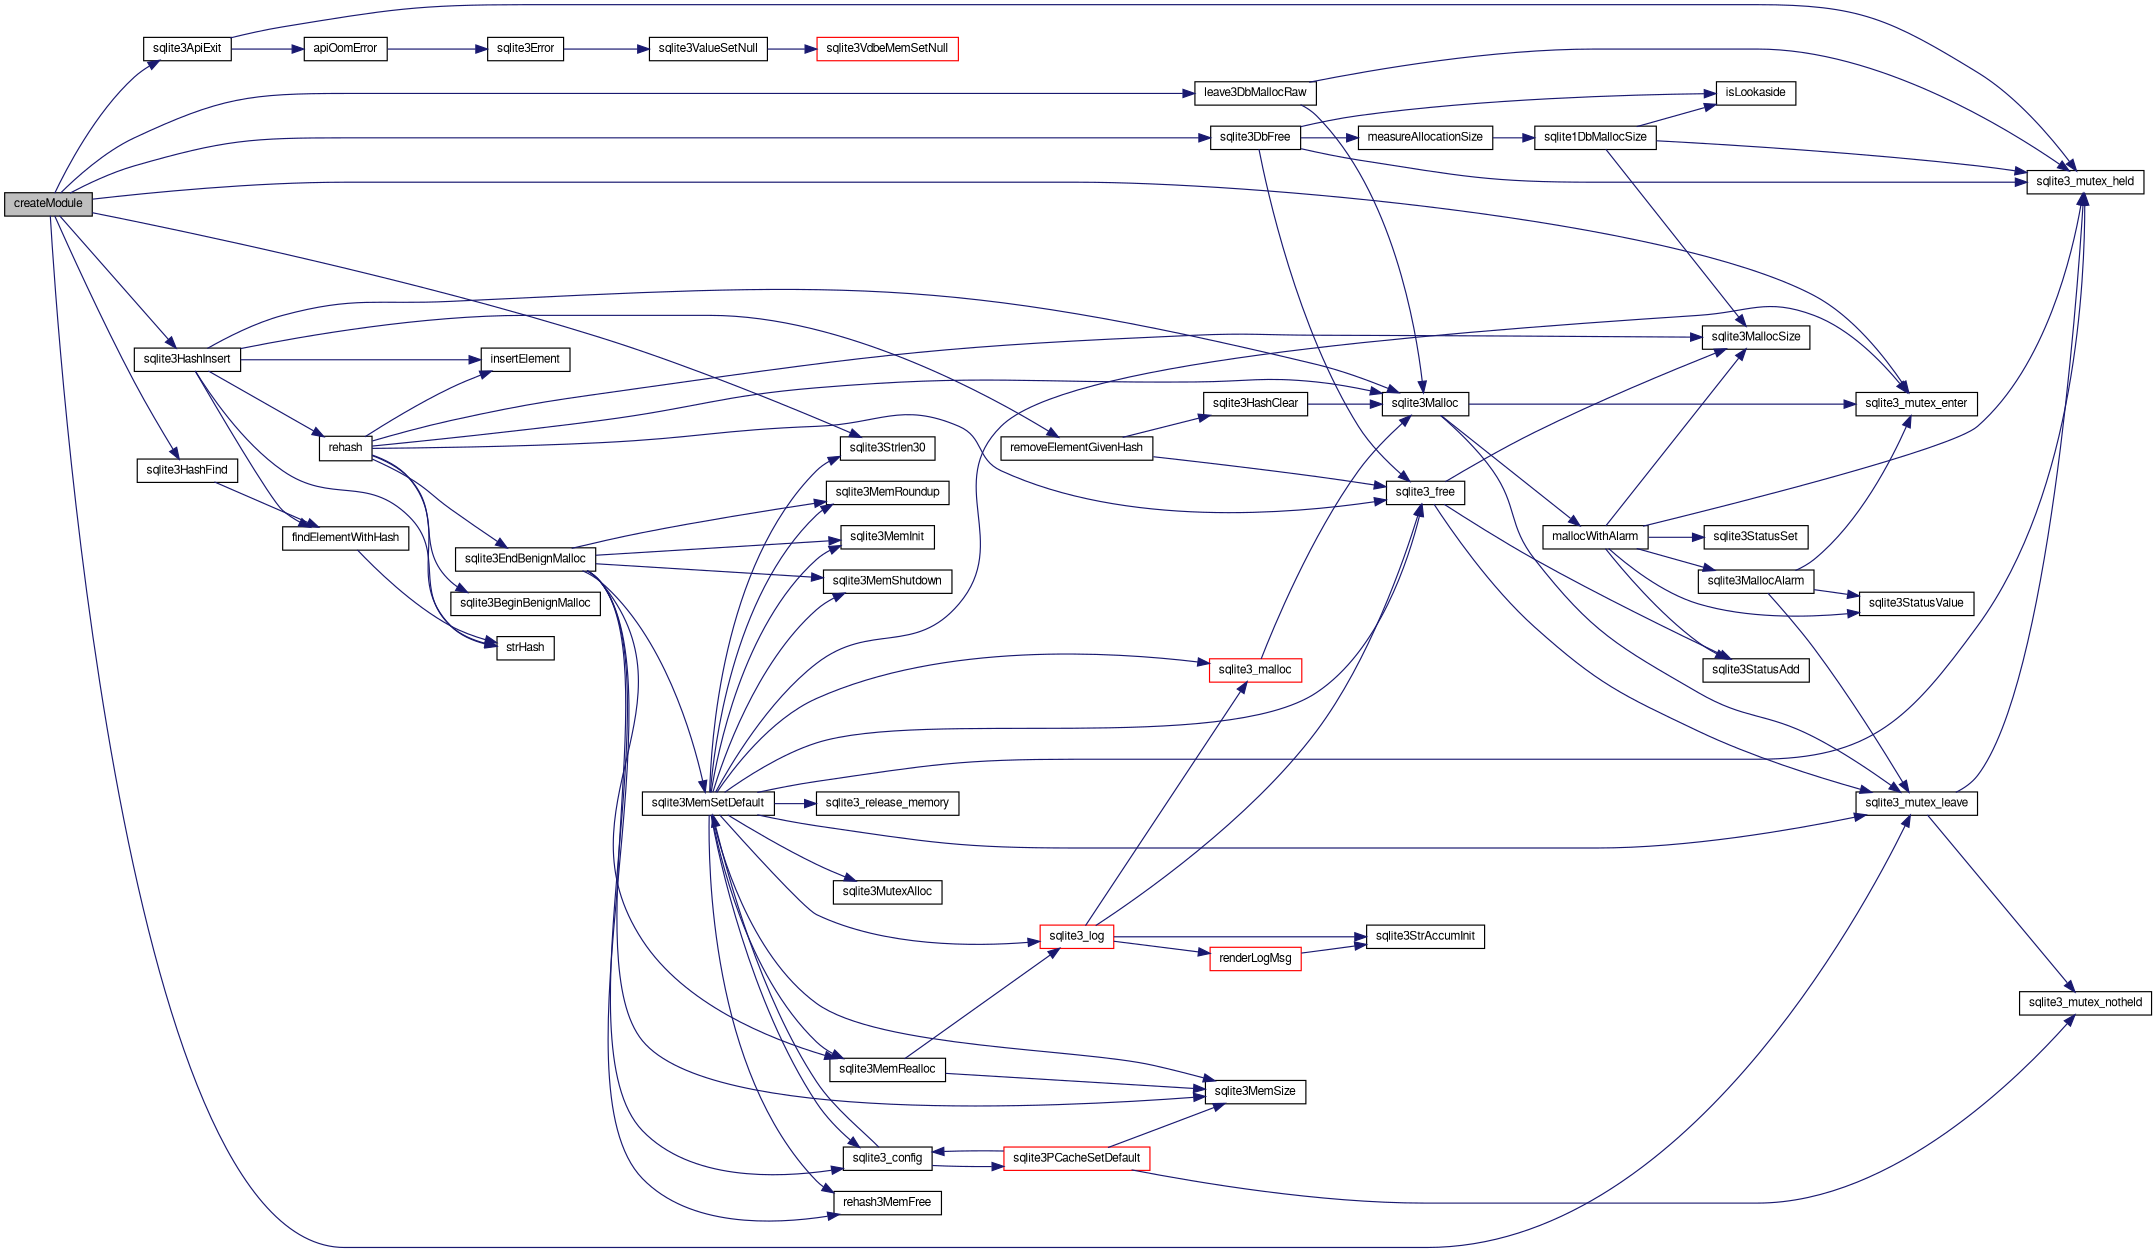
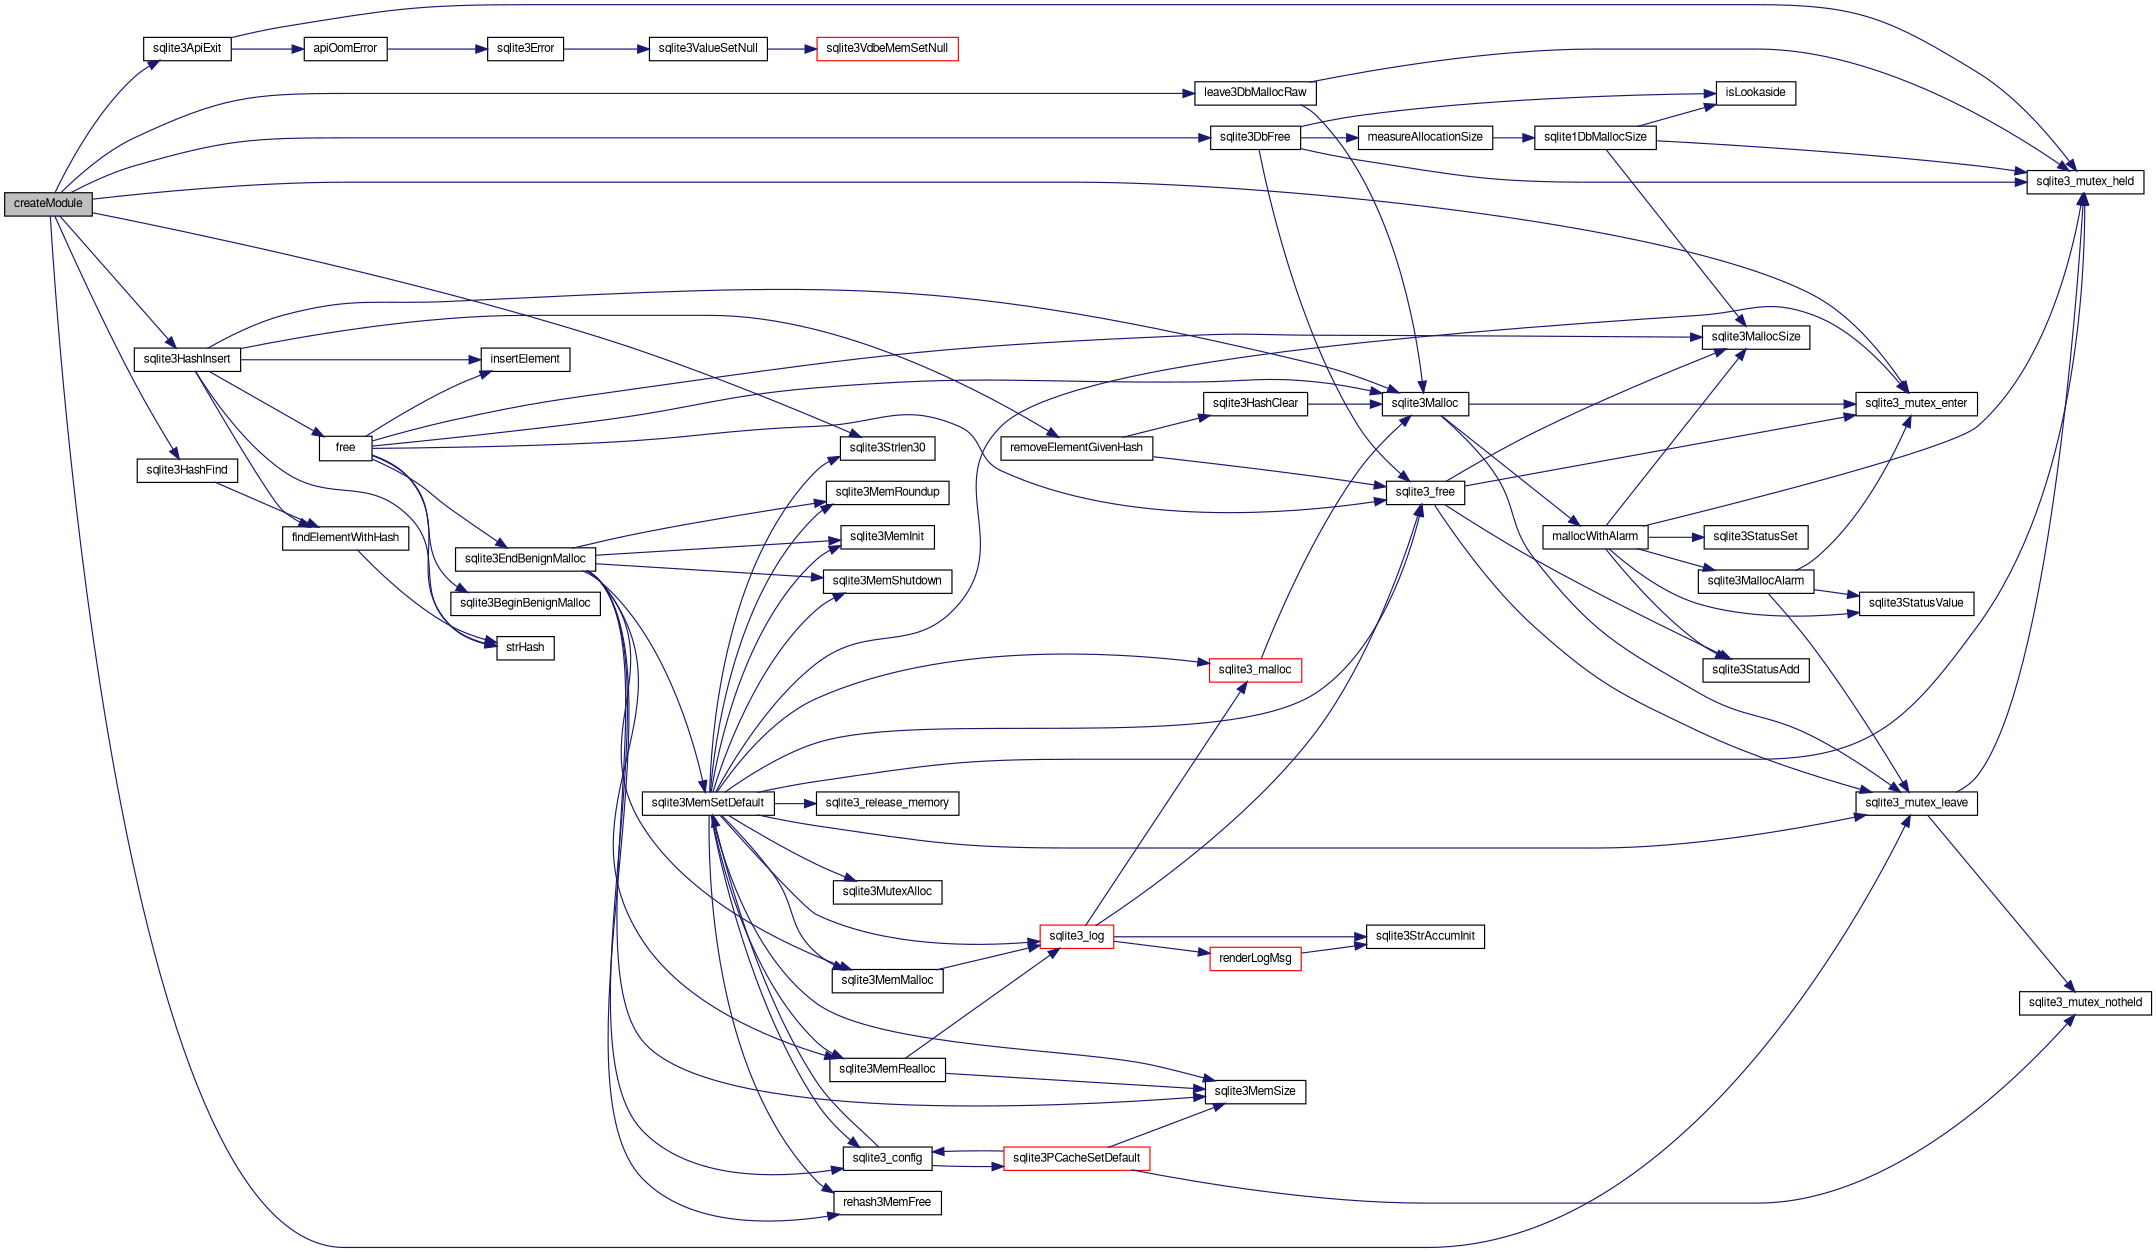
(346, 449) -> (346, 449)
none -> (1655, 452)
none -> (888, 981)
